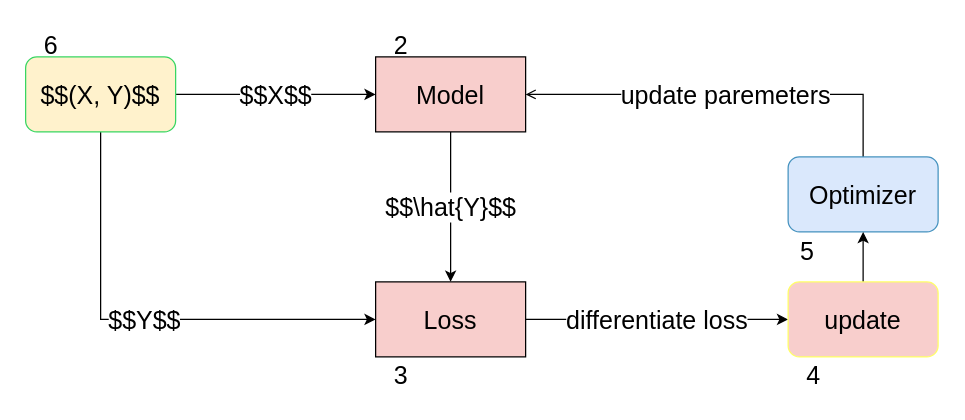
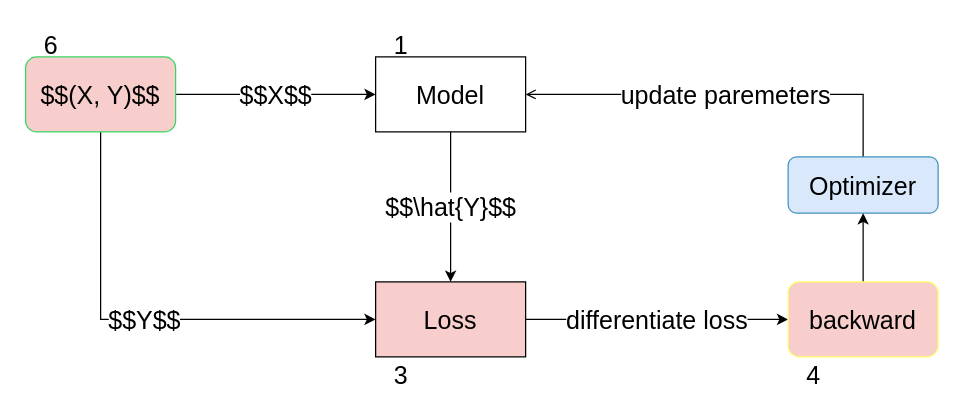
(401, 44) -> (401, 44)
(101, 94) -> (101, 94)
(451, 94) -> (451, 94)
(863, 194) -> (863, 185)
(807, 251) -> none
(863, 319) -> (863, 319)
